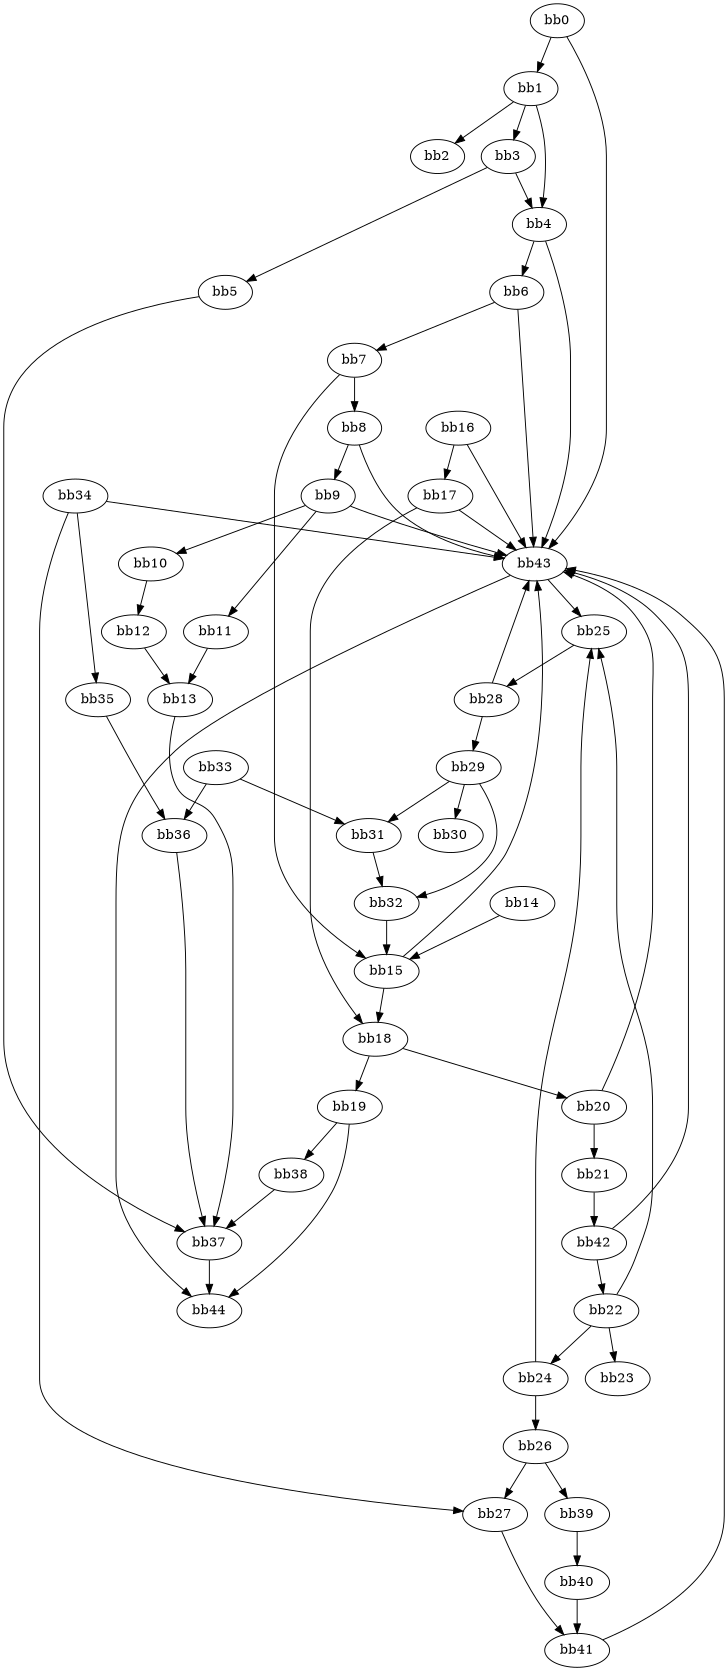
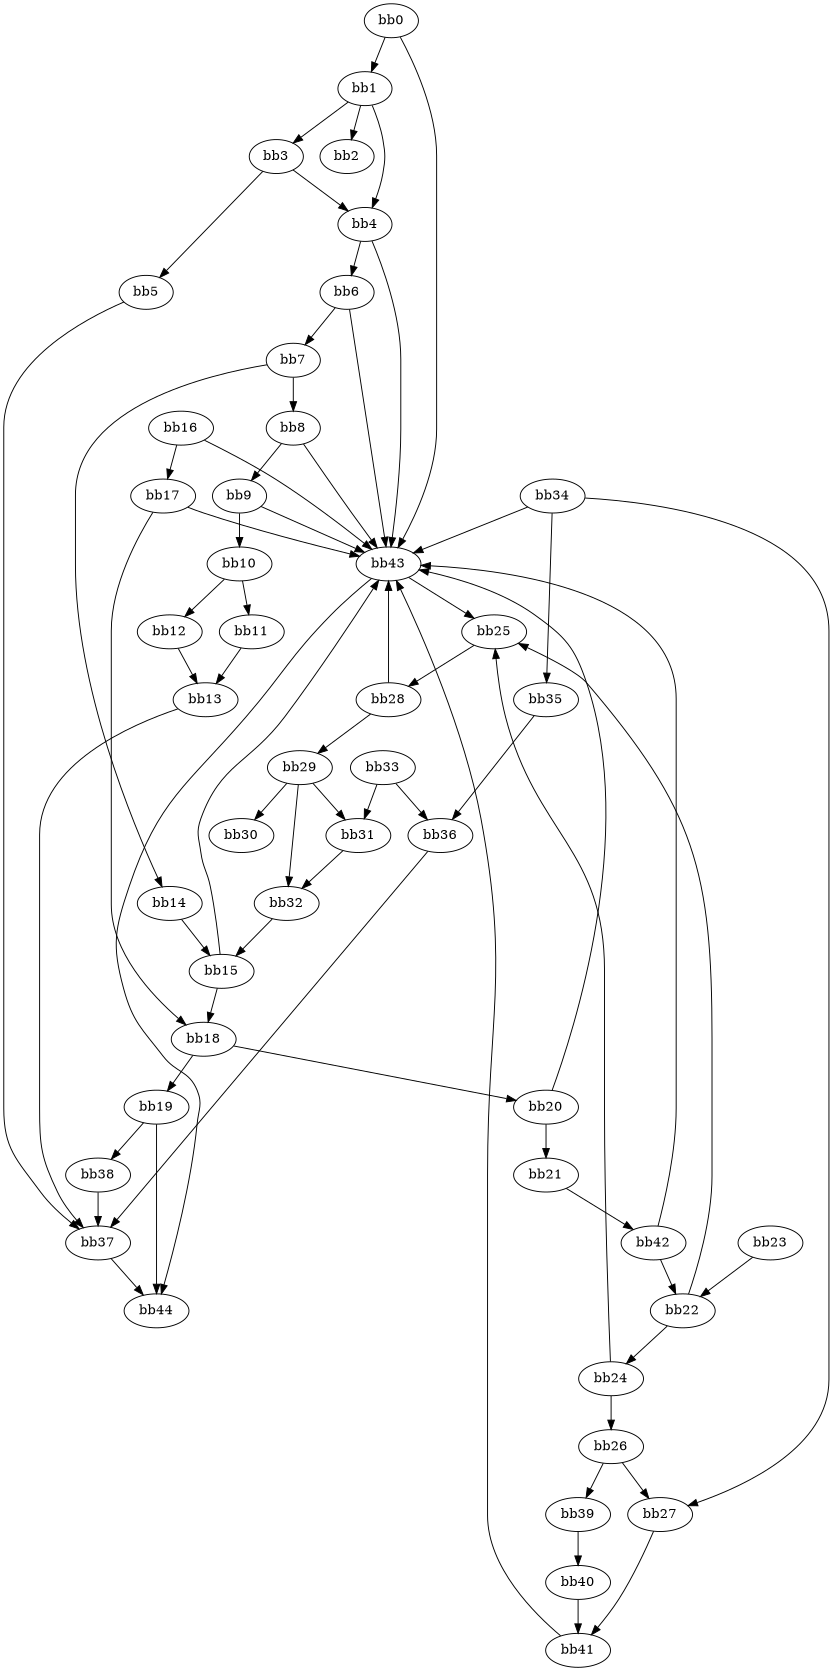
(282, 553) -> (245, 593)
(274, 670) -> (76, 568)
(611, 1340) -> (730, 1274)
